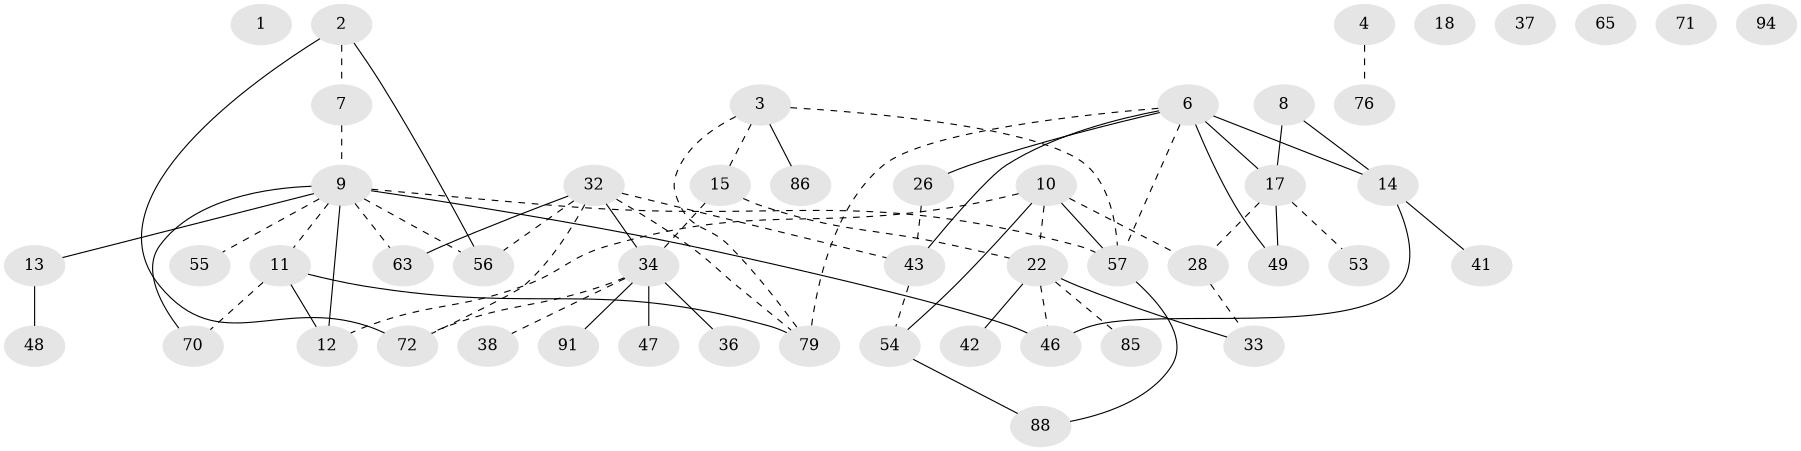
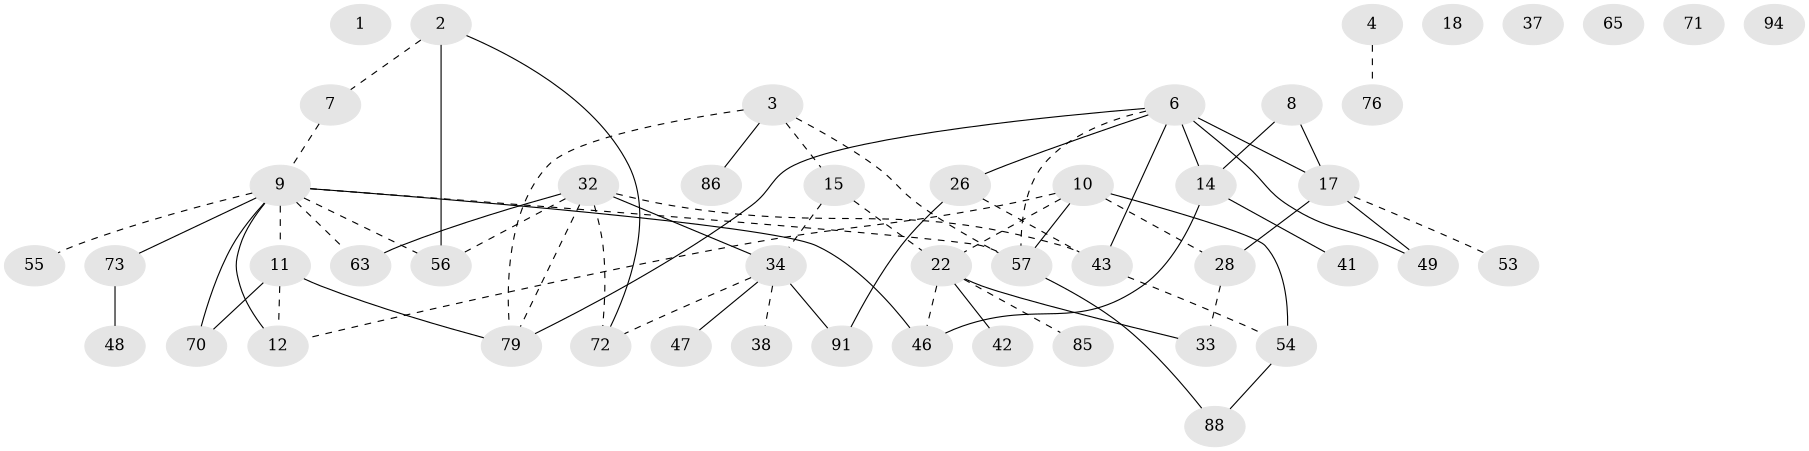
(930, 144) -> (831, 152)
(1237, 226) -> (1283, 221)
none -> (891, 260)
(35, 266) -> (115, 266)
(237, 306) -> (238, 306)
(304, 306) -> (279, 306)
(729, 346) -> none
